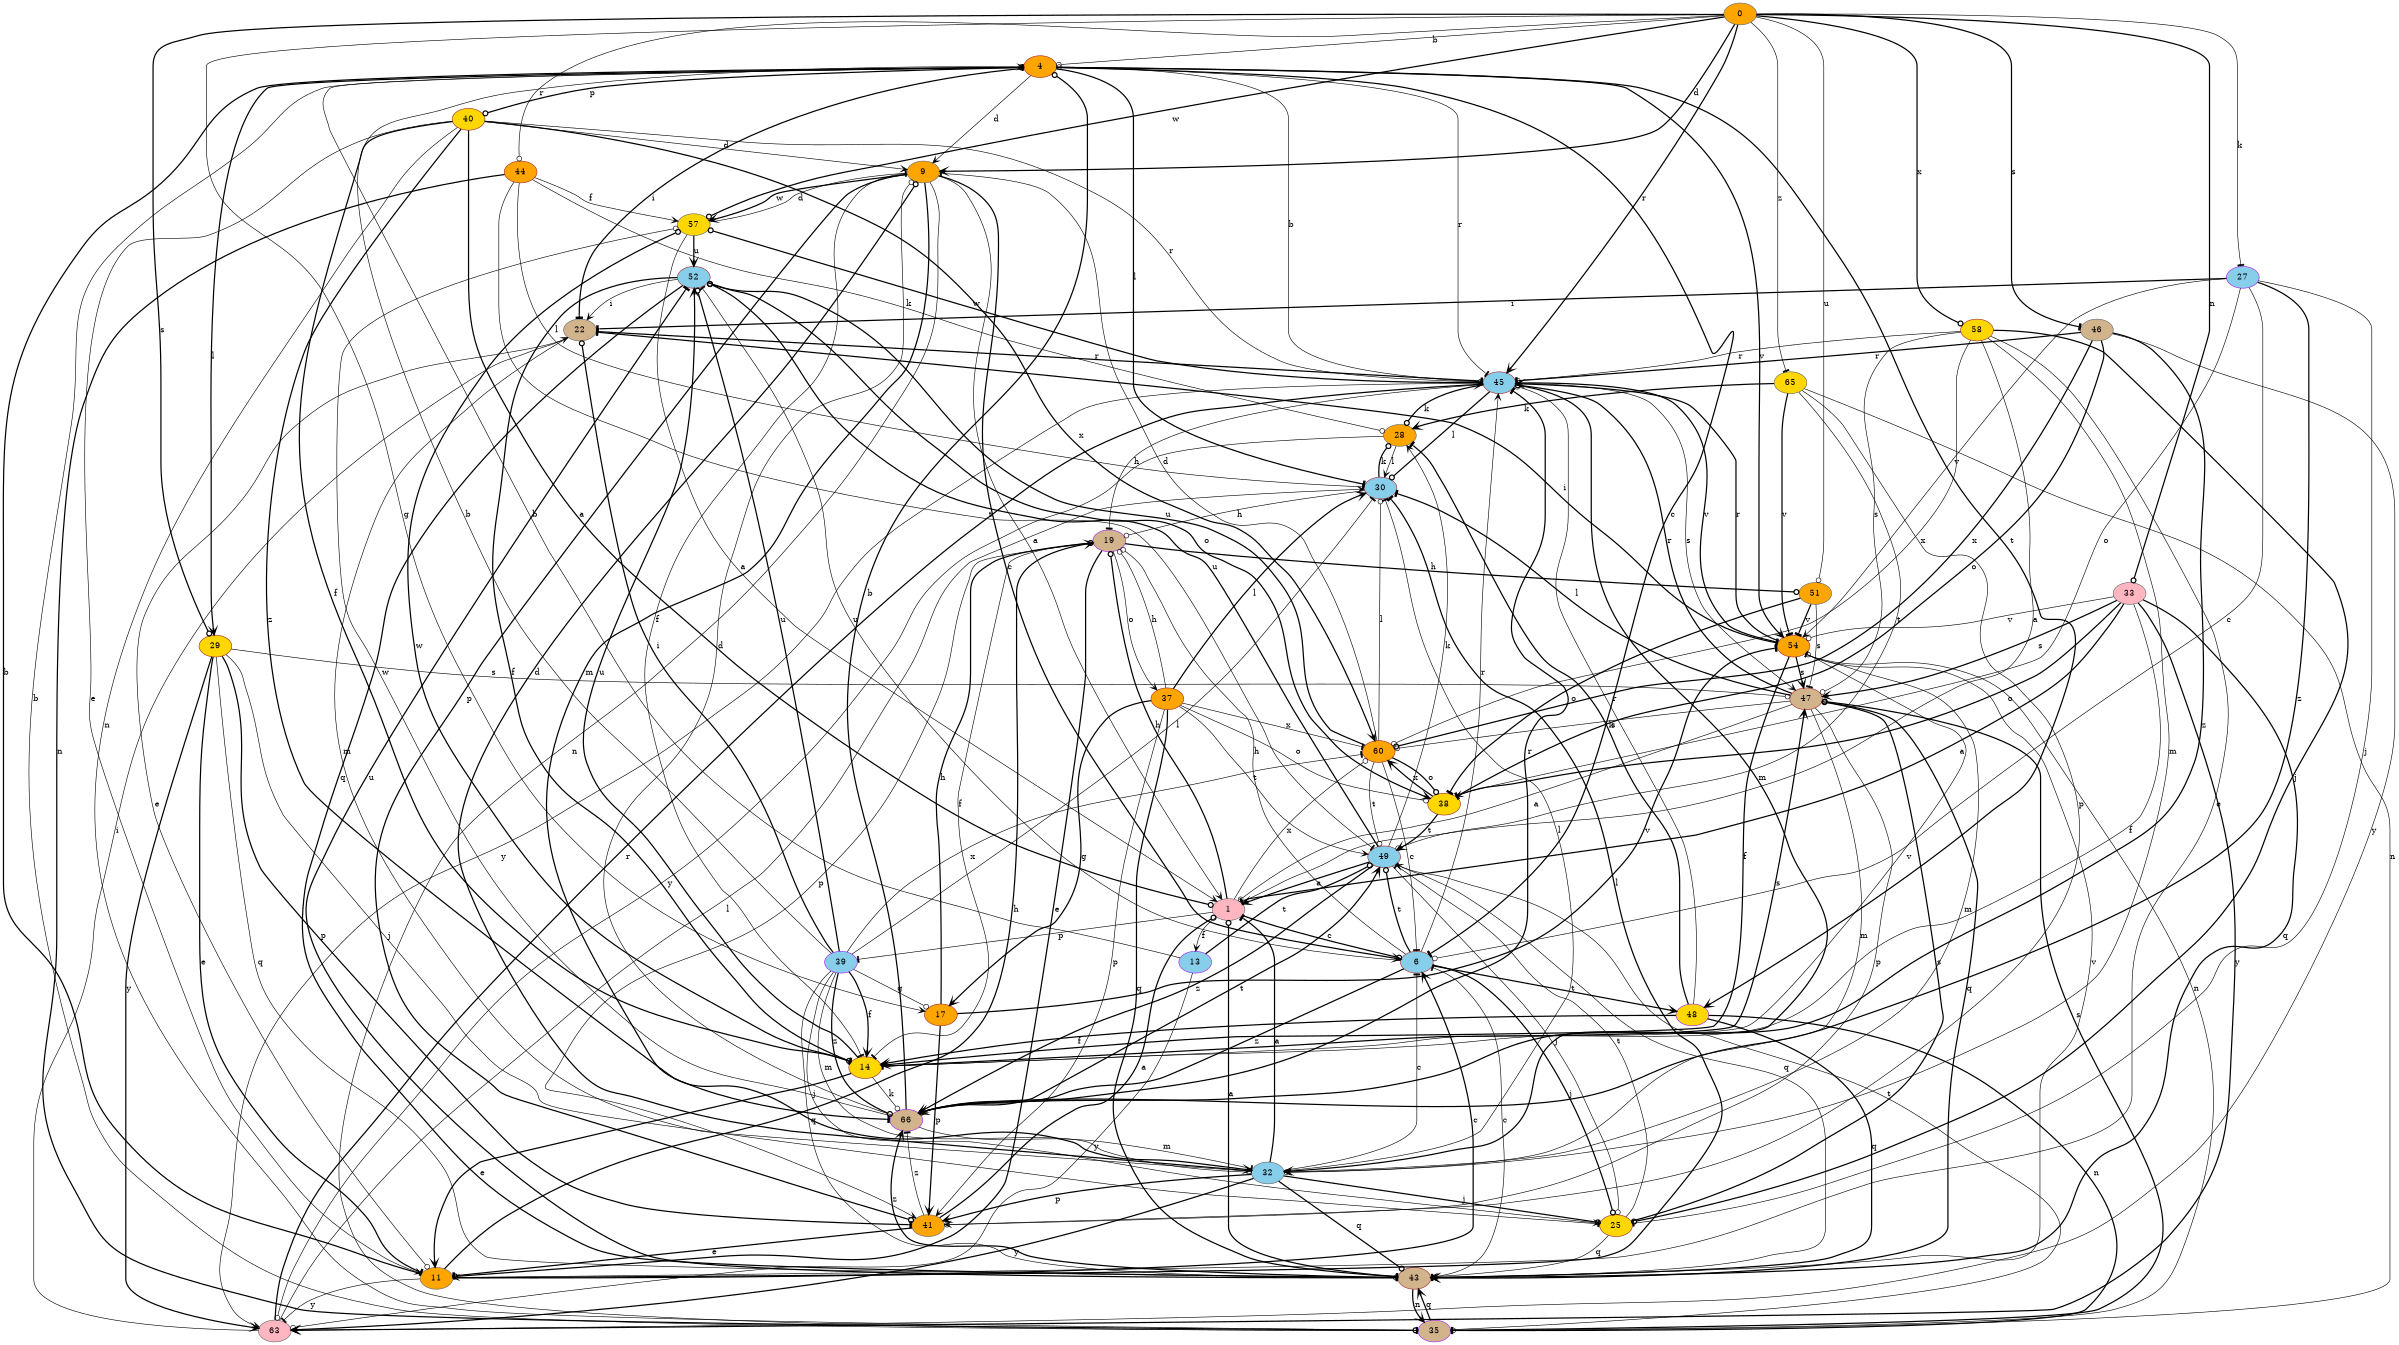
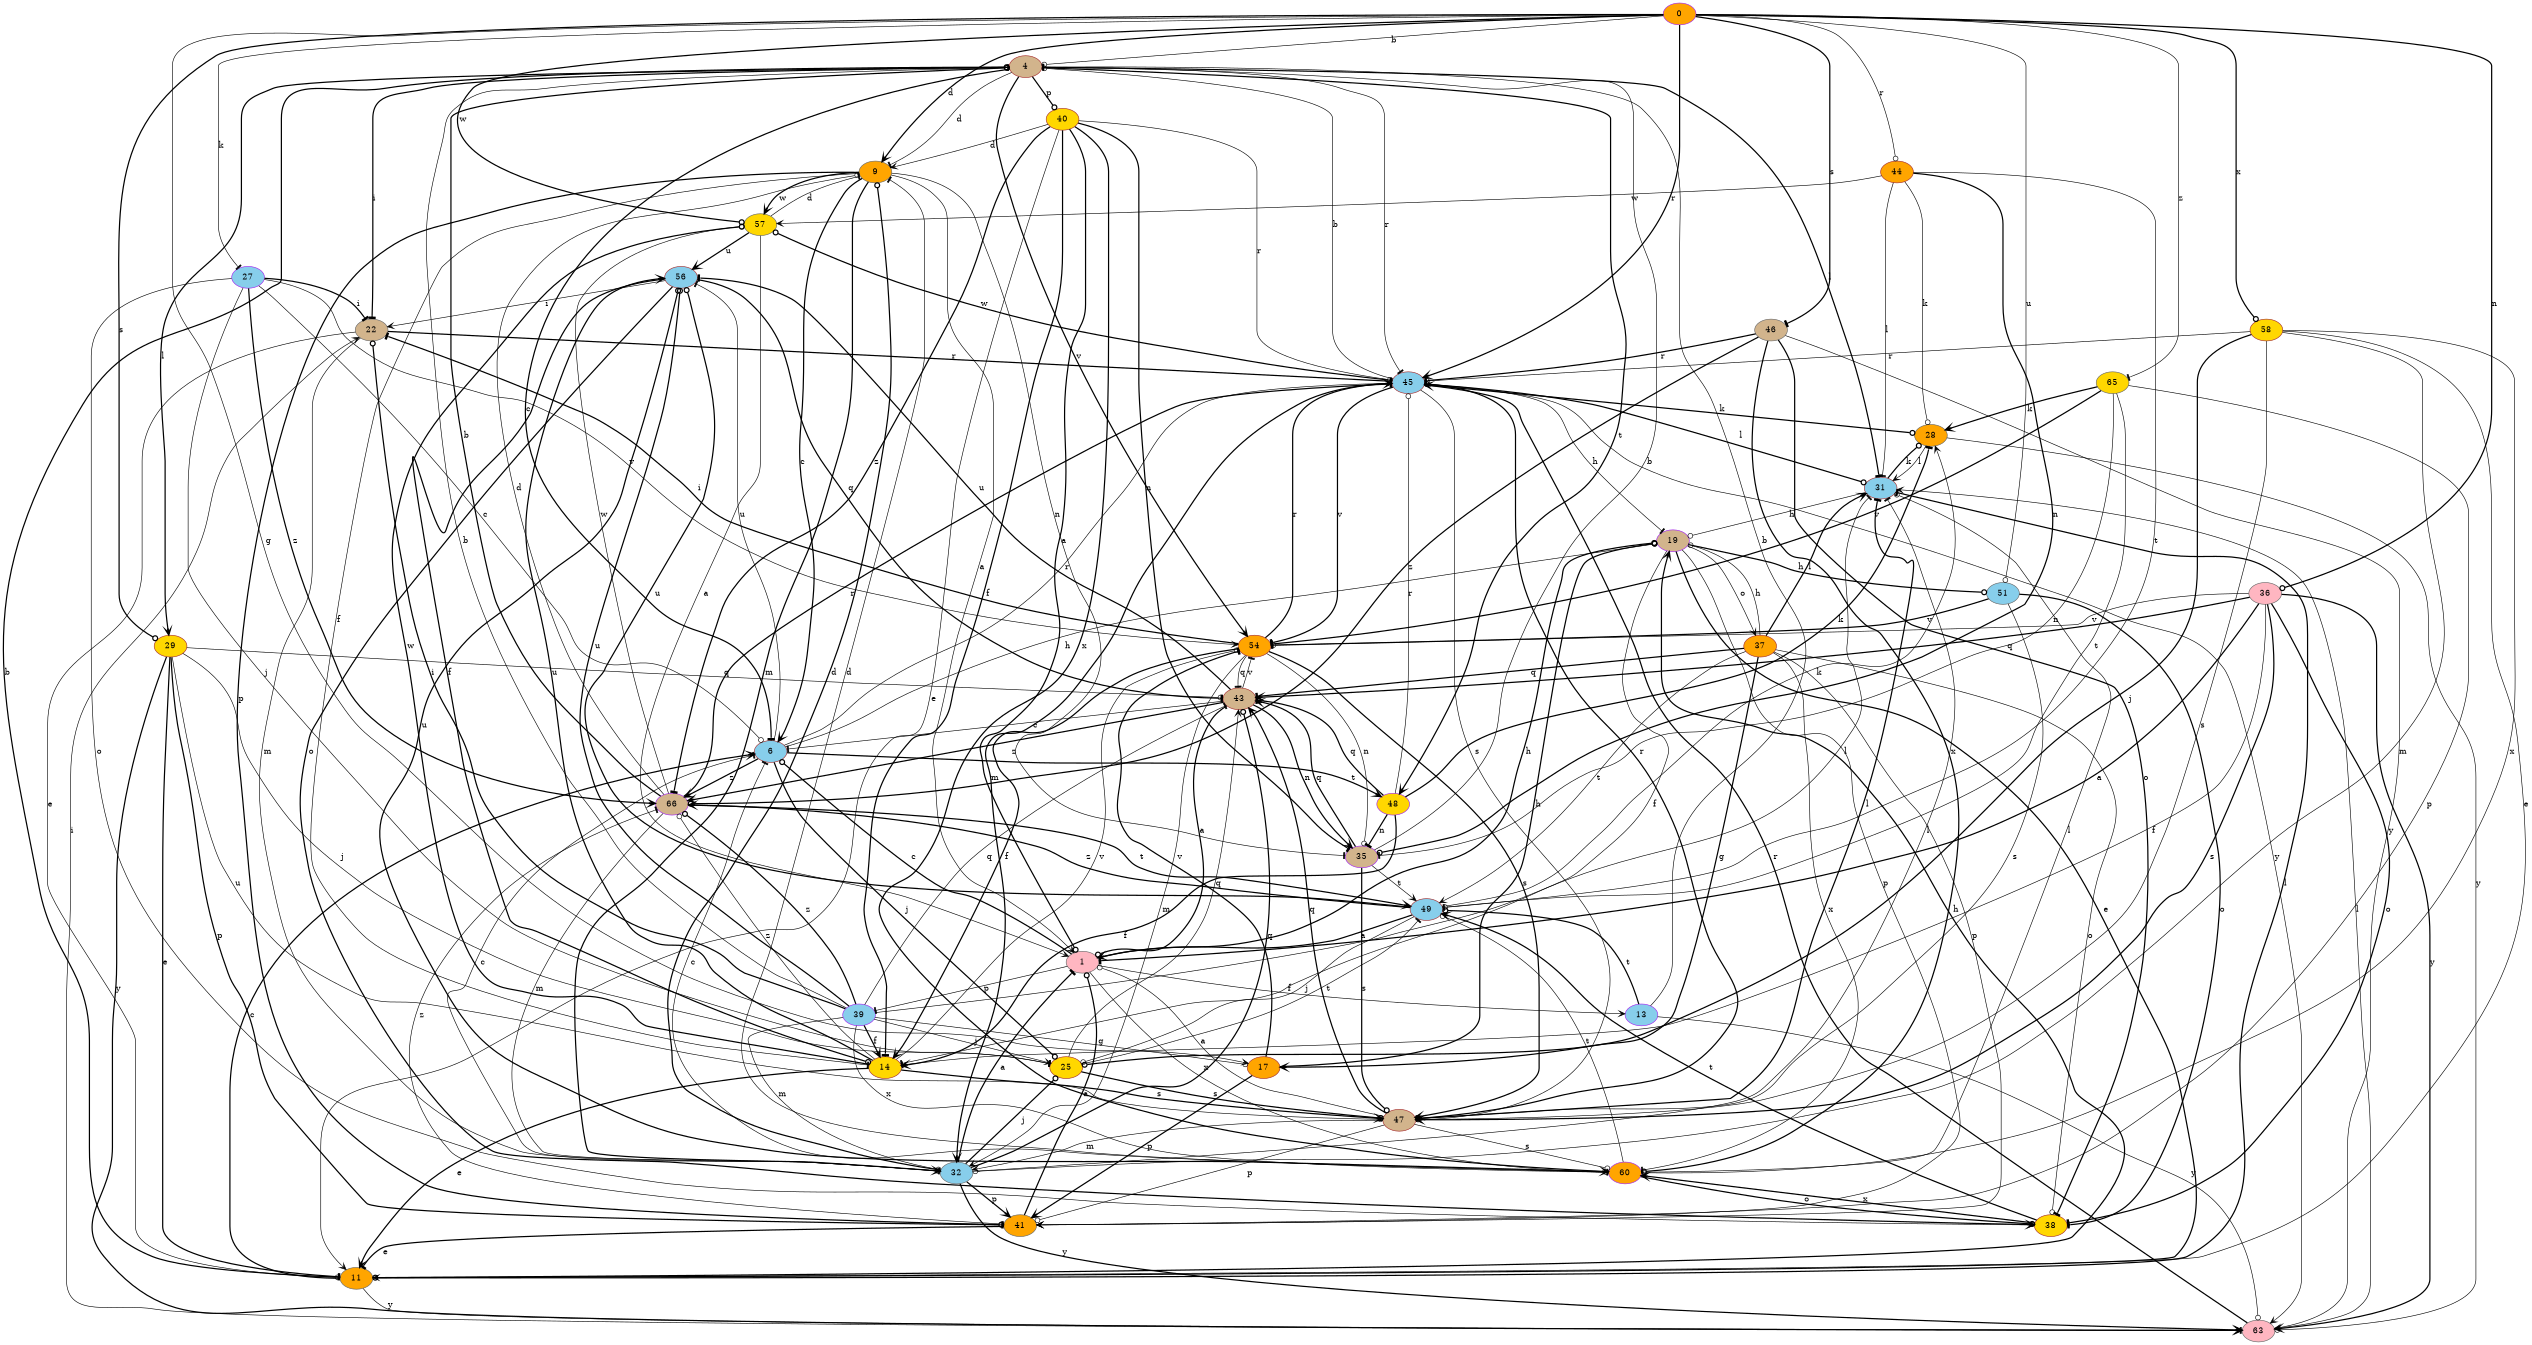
(1740, 14) -> (1680, 14)
(1040, 67) -> (1026, 67)
(984, 117) -> (950, 116)
(591, 198) -> (1635, 198)
(694, 277) -> (681, 277)
(377, 292) -> (434, 359)
(1380, 488) -> (1881, 488)
(1815, 593) -> (2003, 593)
(2130, 593) -> (2265, 593)
(494, 672) -> (238, 883)
(1379, 751) -> (1625, 1173)
(1800, 773) -> none
(1395, 913) -> none
(891, 1094) -> (768, 936)
(1822, 1123) -> (1240, 669)
(267, 1175) -> (1147, 505)
